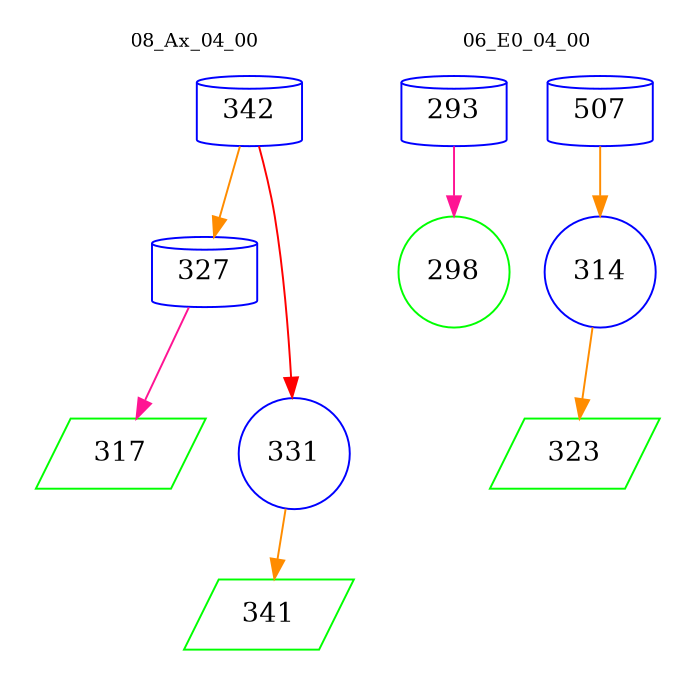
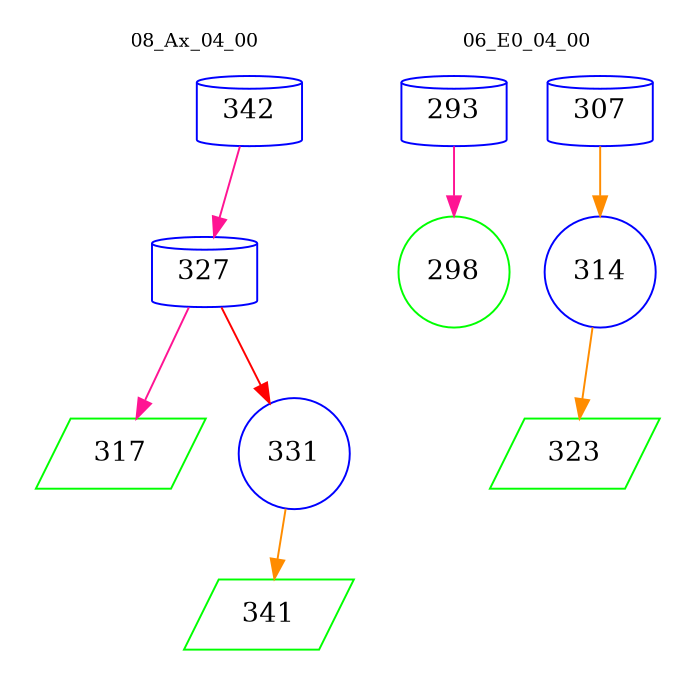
(600, 111) -> (600, 111)
(230, 182) -> (230, 182)
(281, 261) -> (241, 346)
